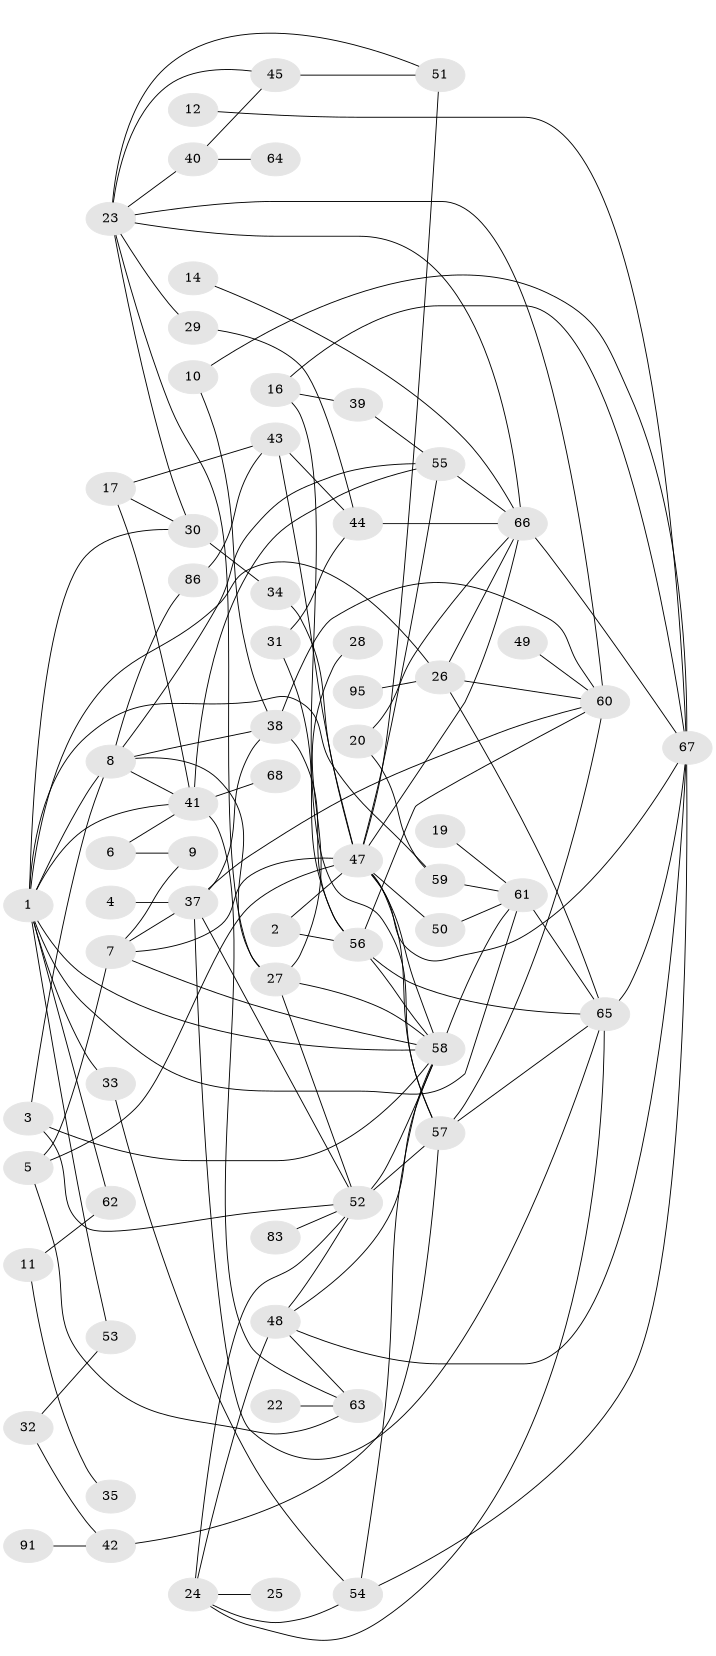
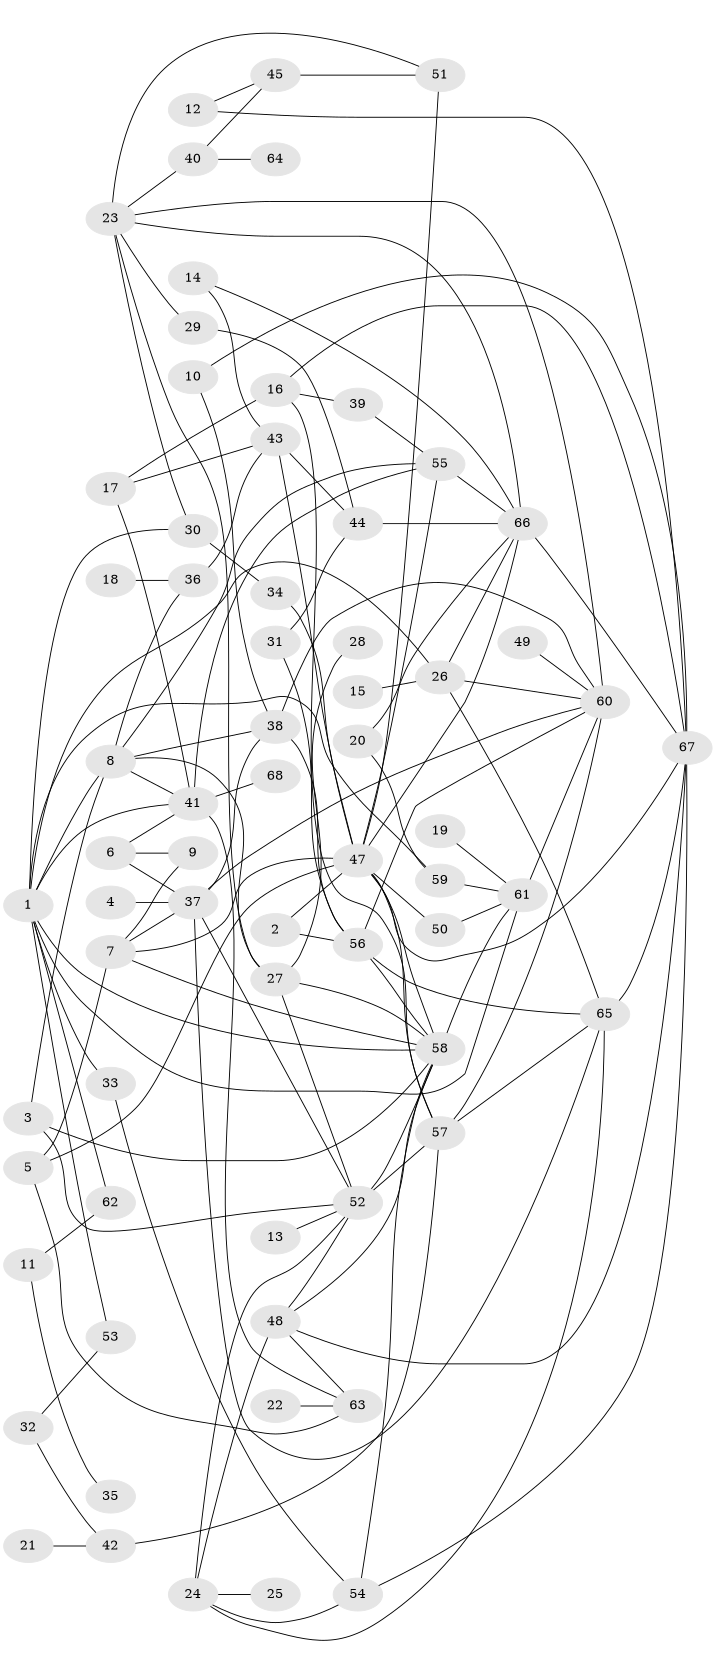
(152, 101) -> (234, 93)
none -> (234, 359)
(152, 510) -> (195, 435)
none -> (111, 580)
(193, 580) -> (193, 580)
(358, 692) -> (358, 692)
none -> (152, 878)
(564, 955) -> (564, 799)
(275, 1238) -> (275, 1238)
(28, 1546) -> (28, 1546)
